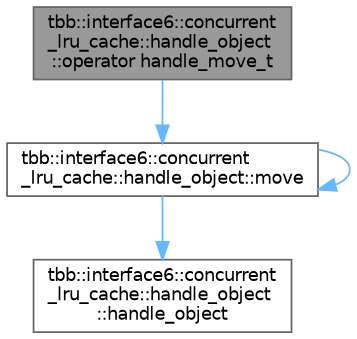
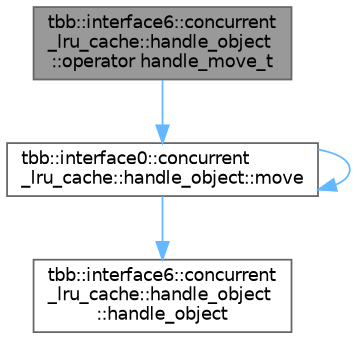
(163, 170) -> (163, 170)
